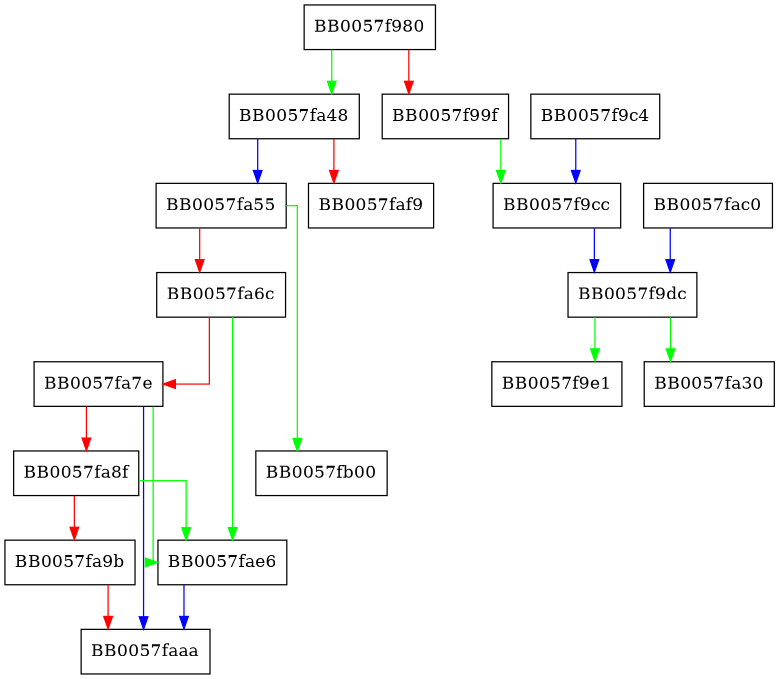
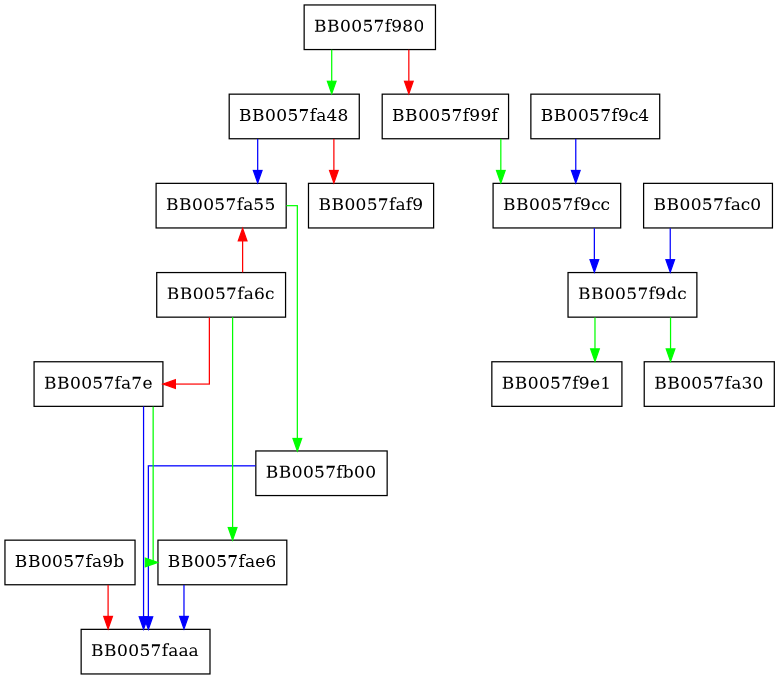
(200, 244) -> (243, 257)
none -> (165, 466)
(76, 473) -> none
